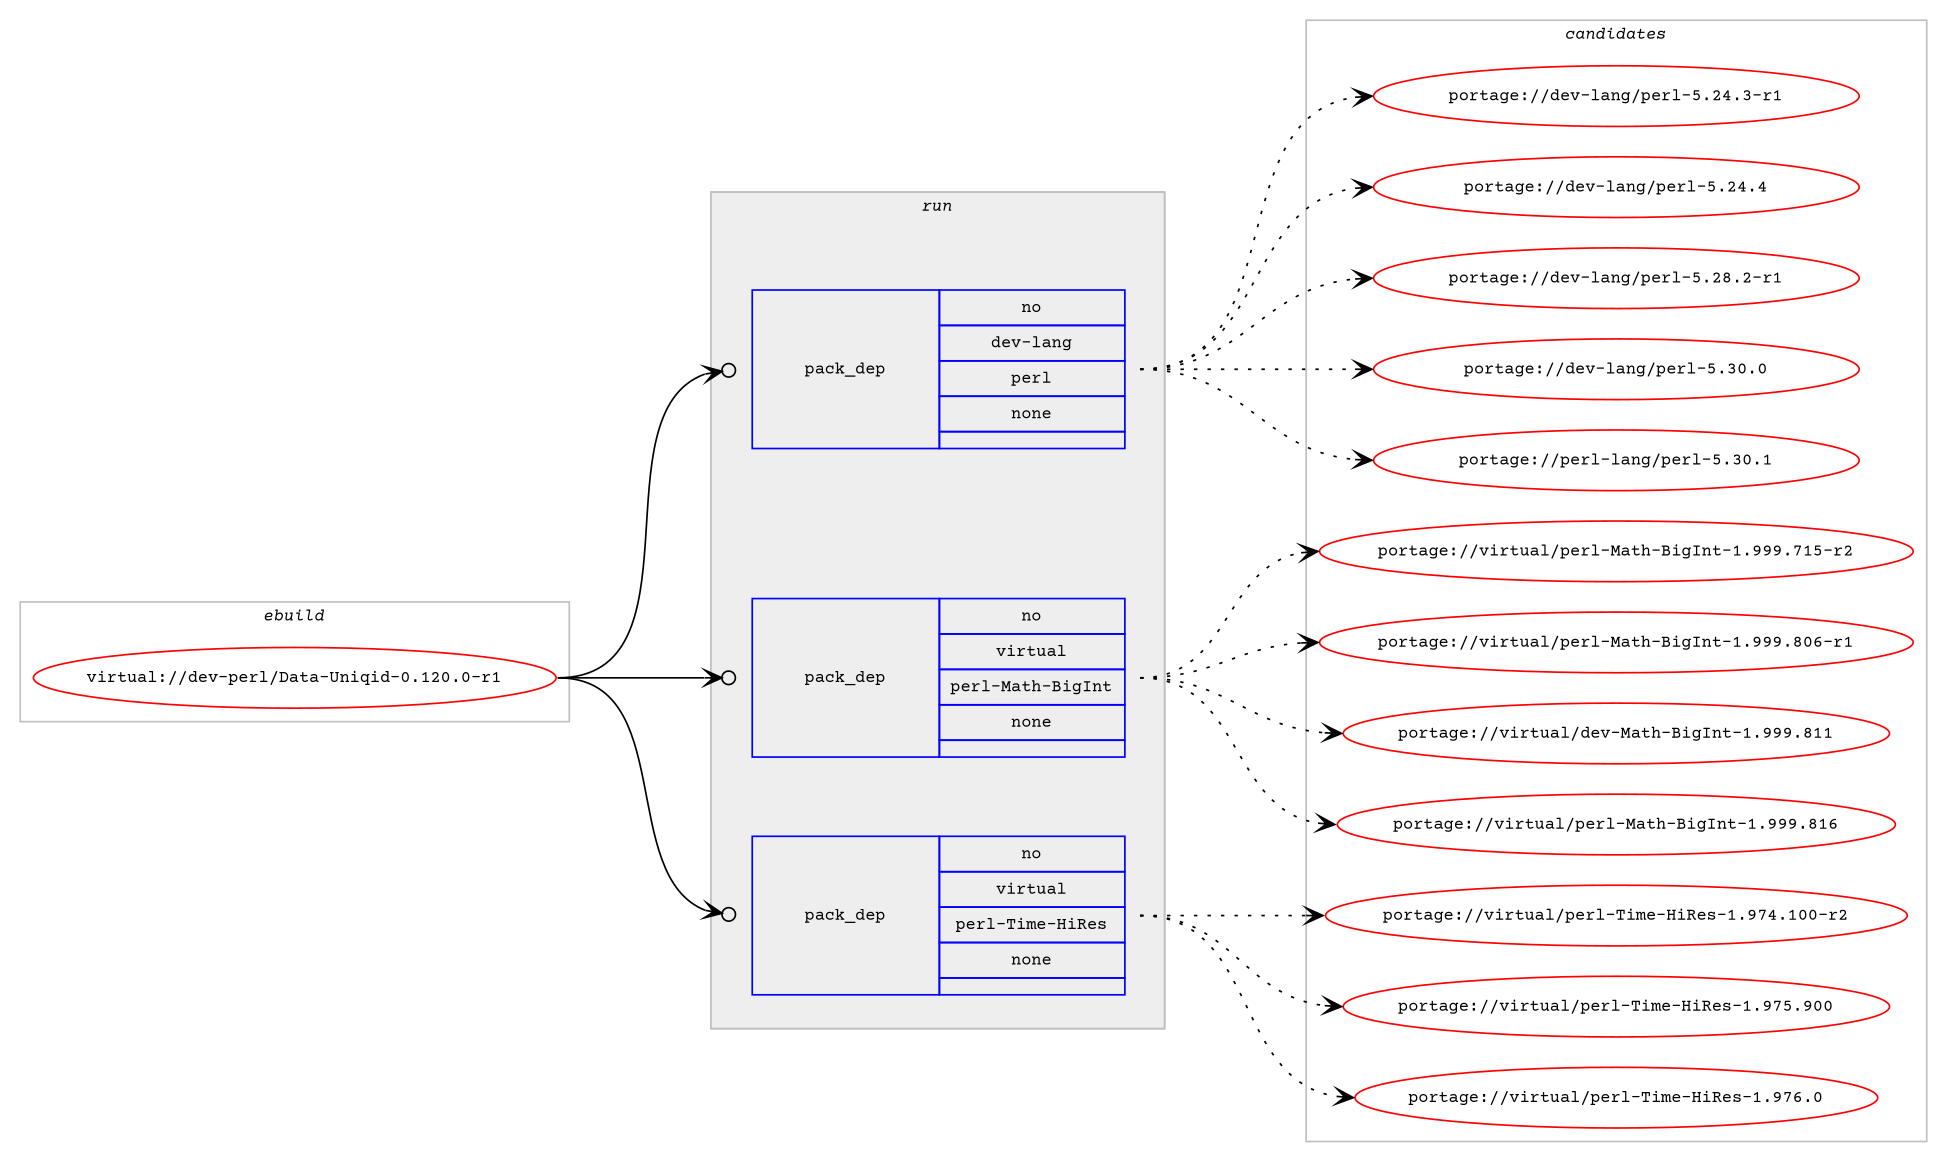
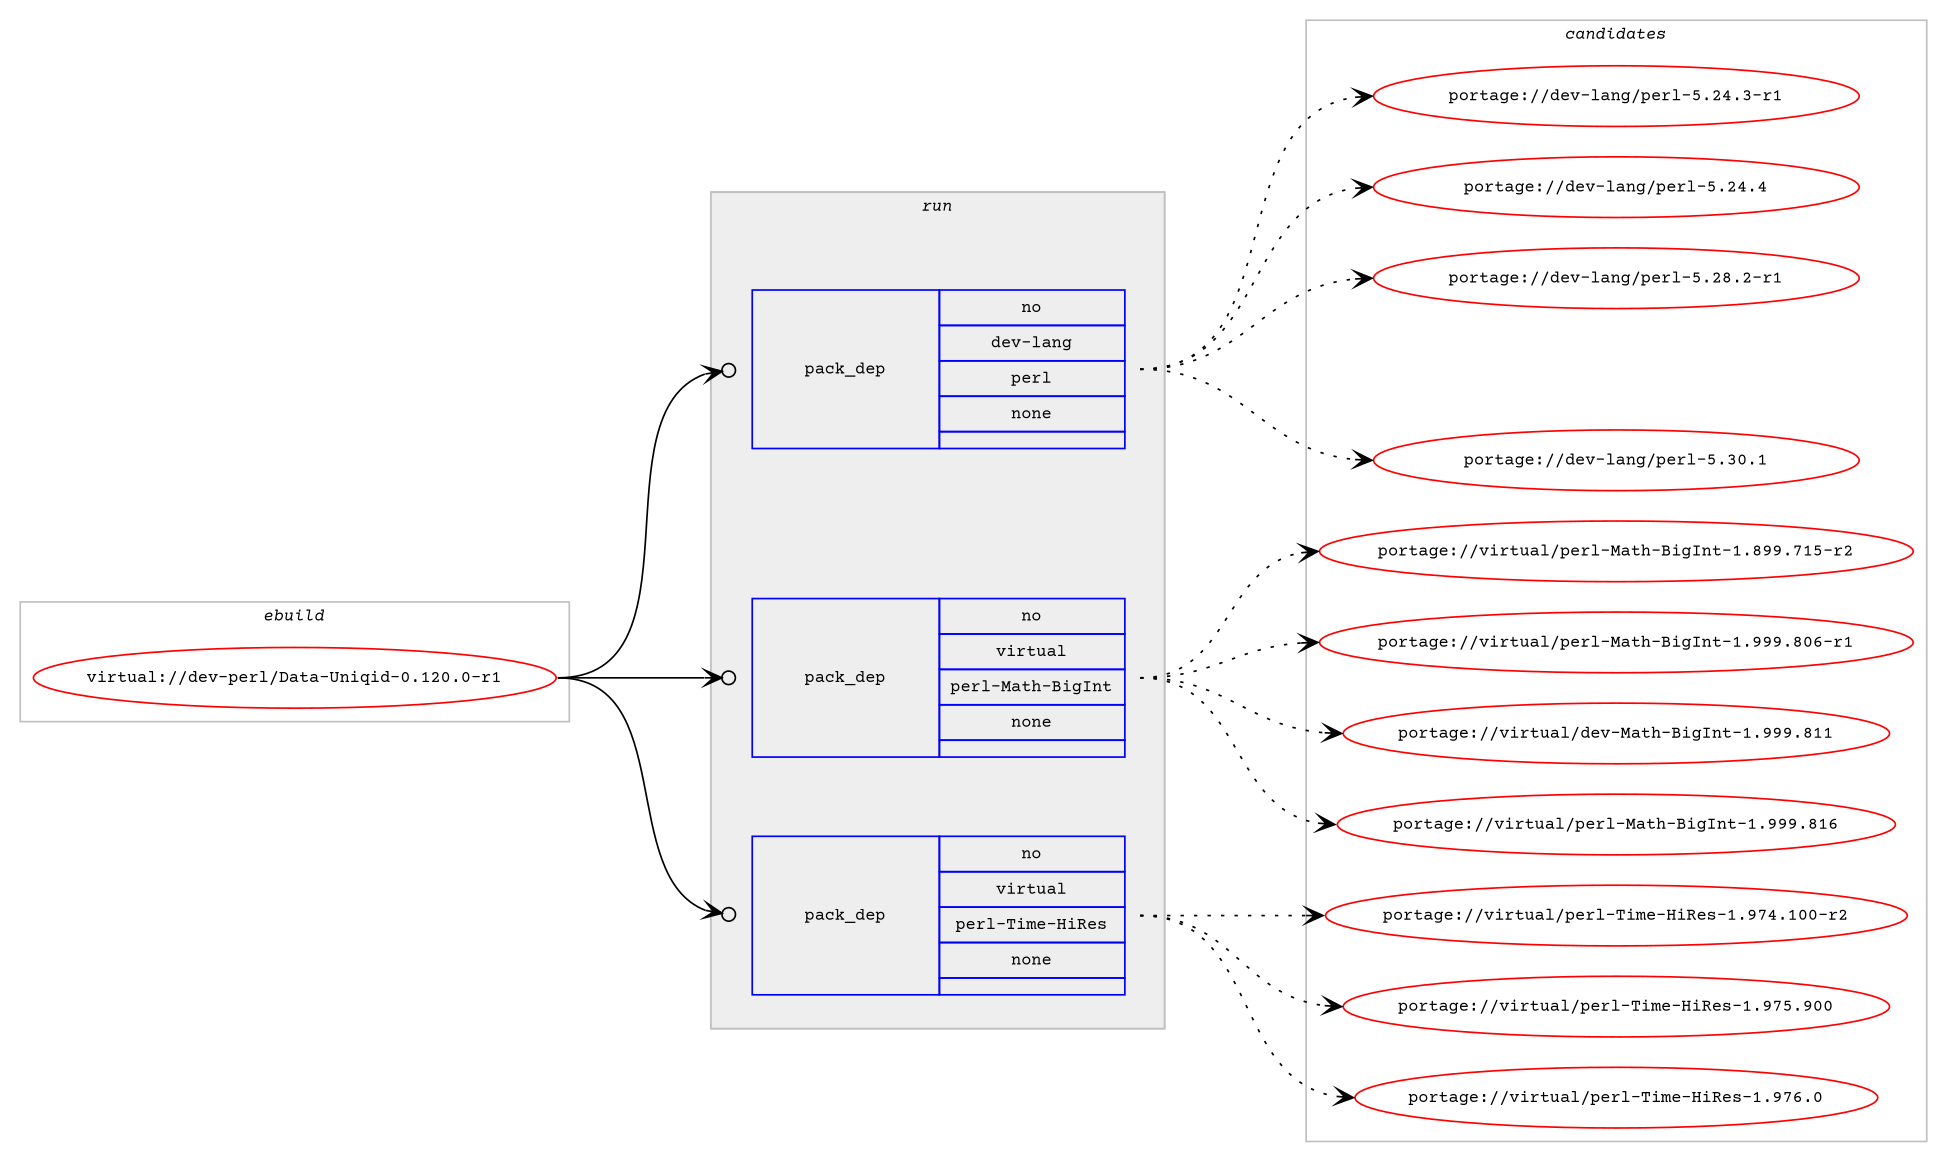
(1616, 369) -> none
(1616, 460) -> (1616, 460)
(1616, 551) -> (1616, 551)
